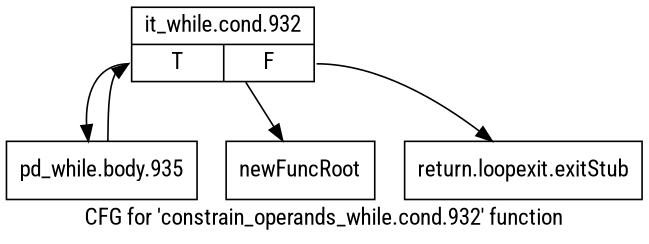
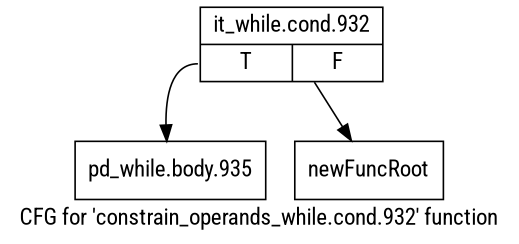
(109, 107) -> none
(523, 170) -> none
